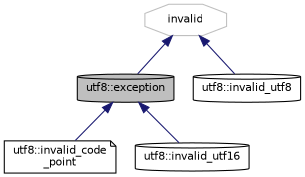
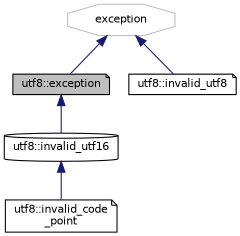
(186, 20) -> (121, 20)
(126, 88) -> (61, 84)
(247, 88) -> (183, 84)
(90, 125) -> (61, 186)
